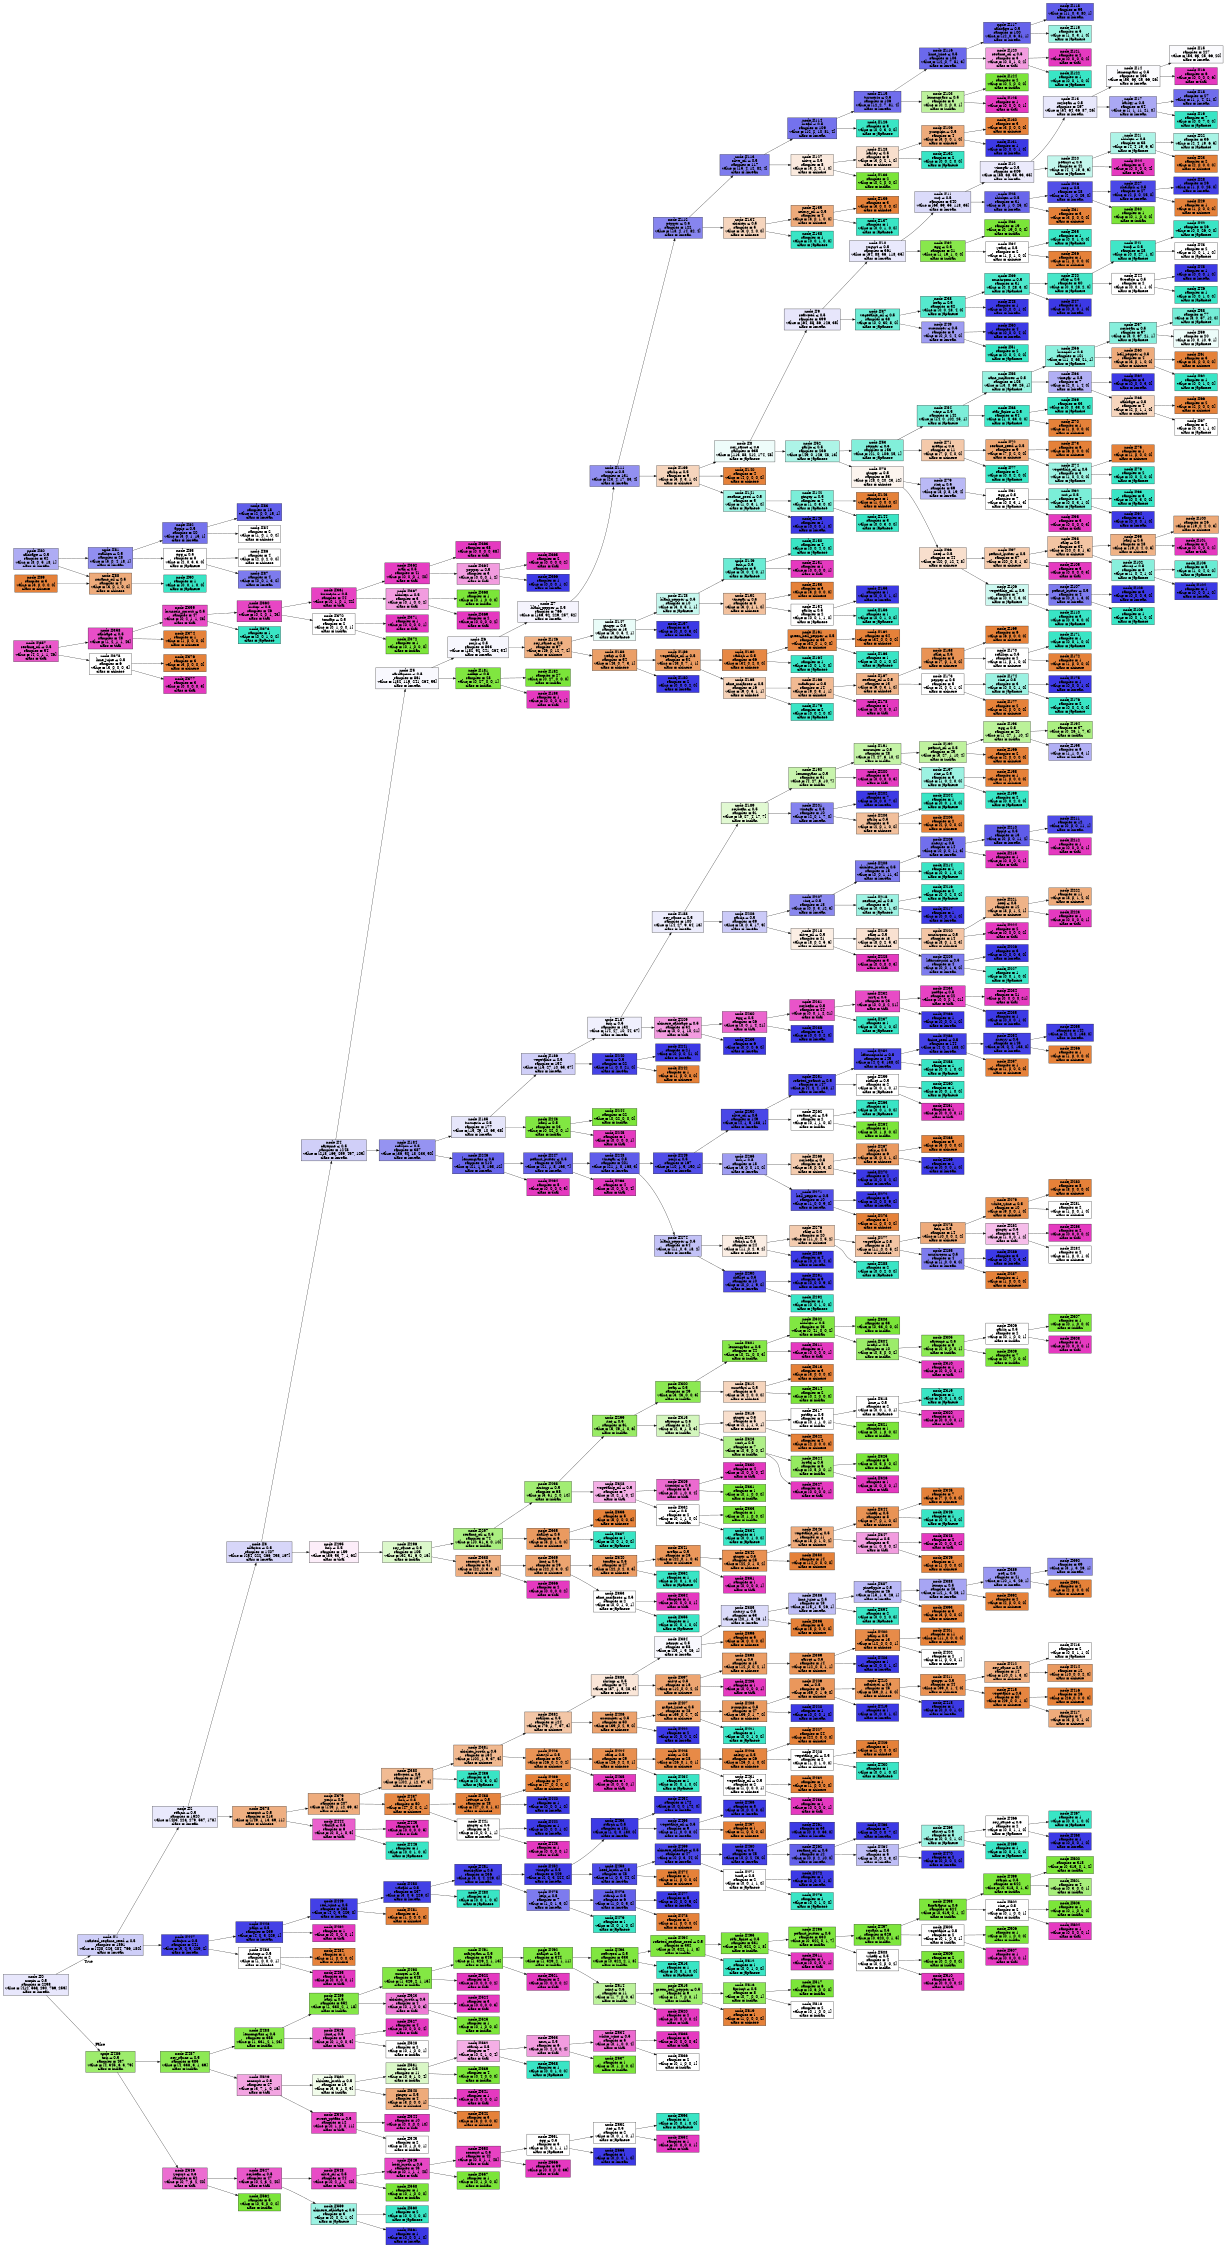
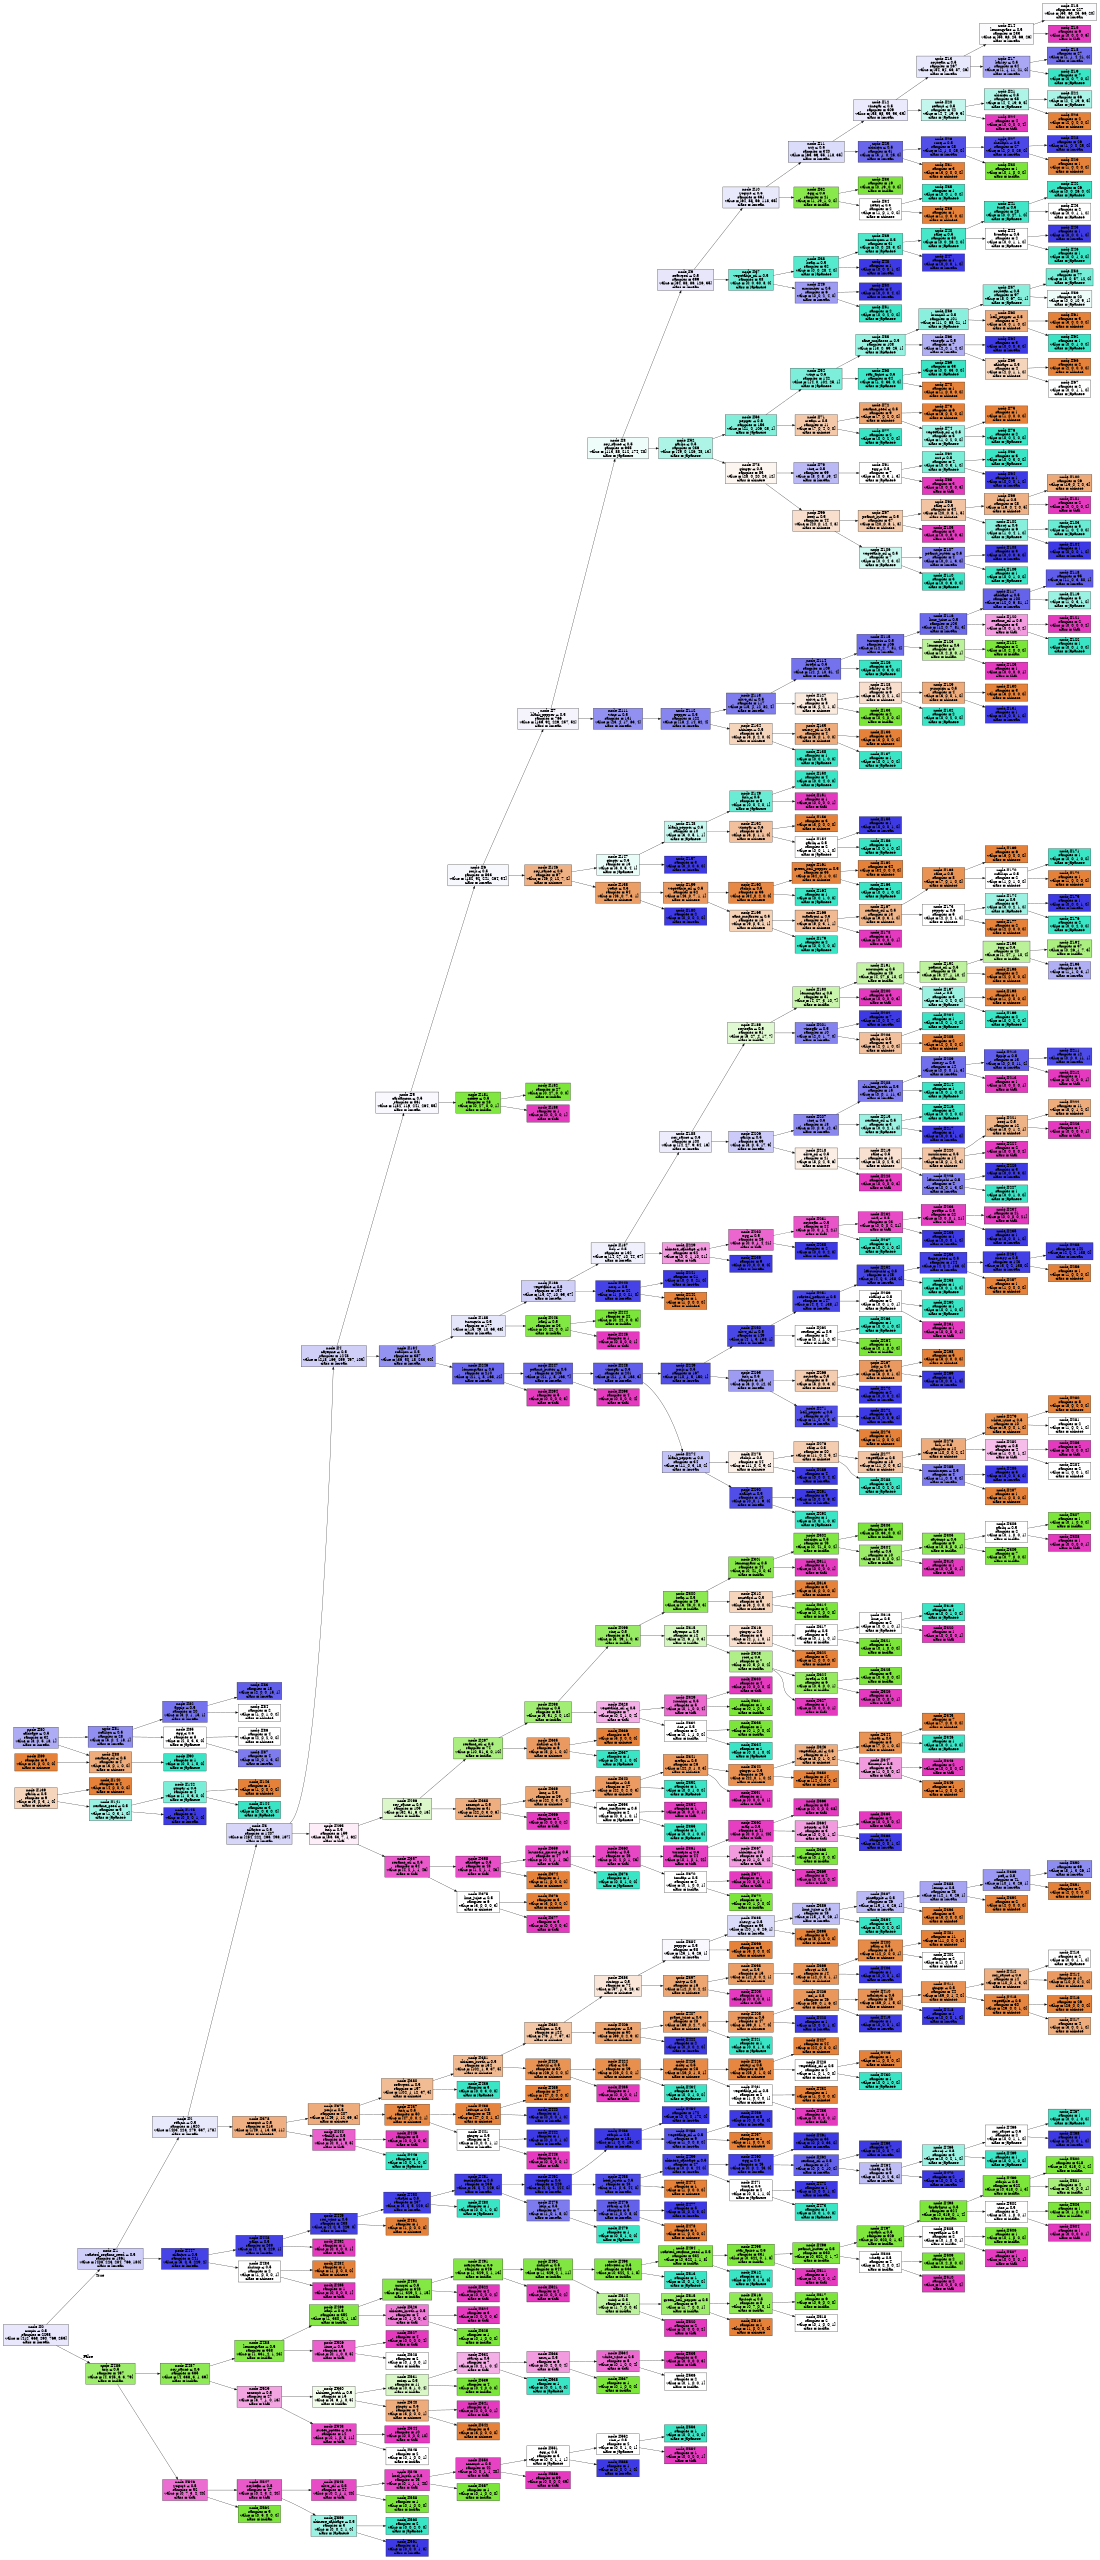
(706, 466) -> (583, 585)
(647, 476) -> none
none -> (370, 1850)
